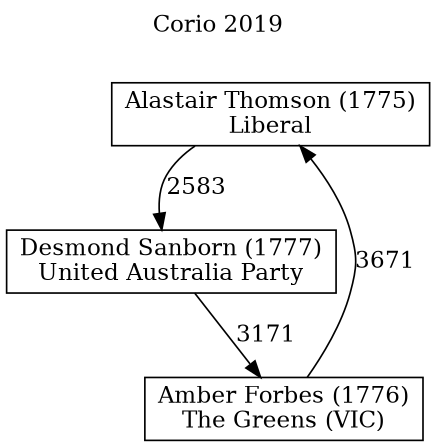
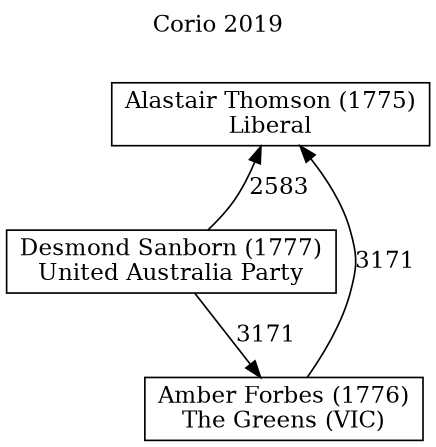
(167, 175) -> (235, 199)
(386, 262) -> (386, 262)
